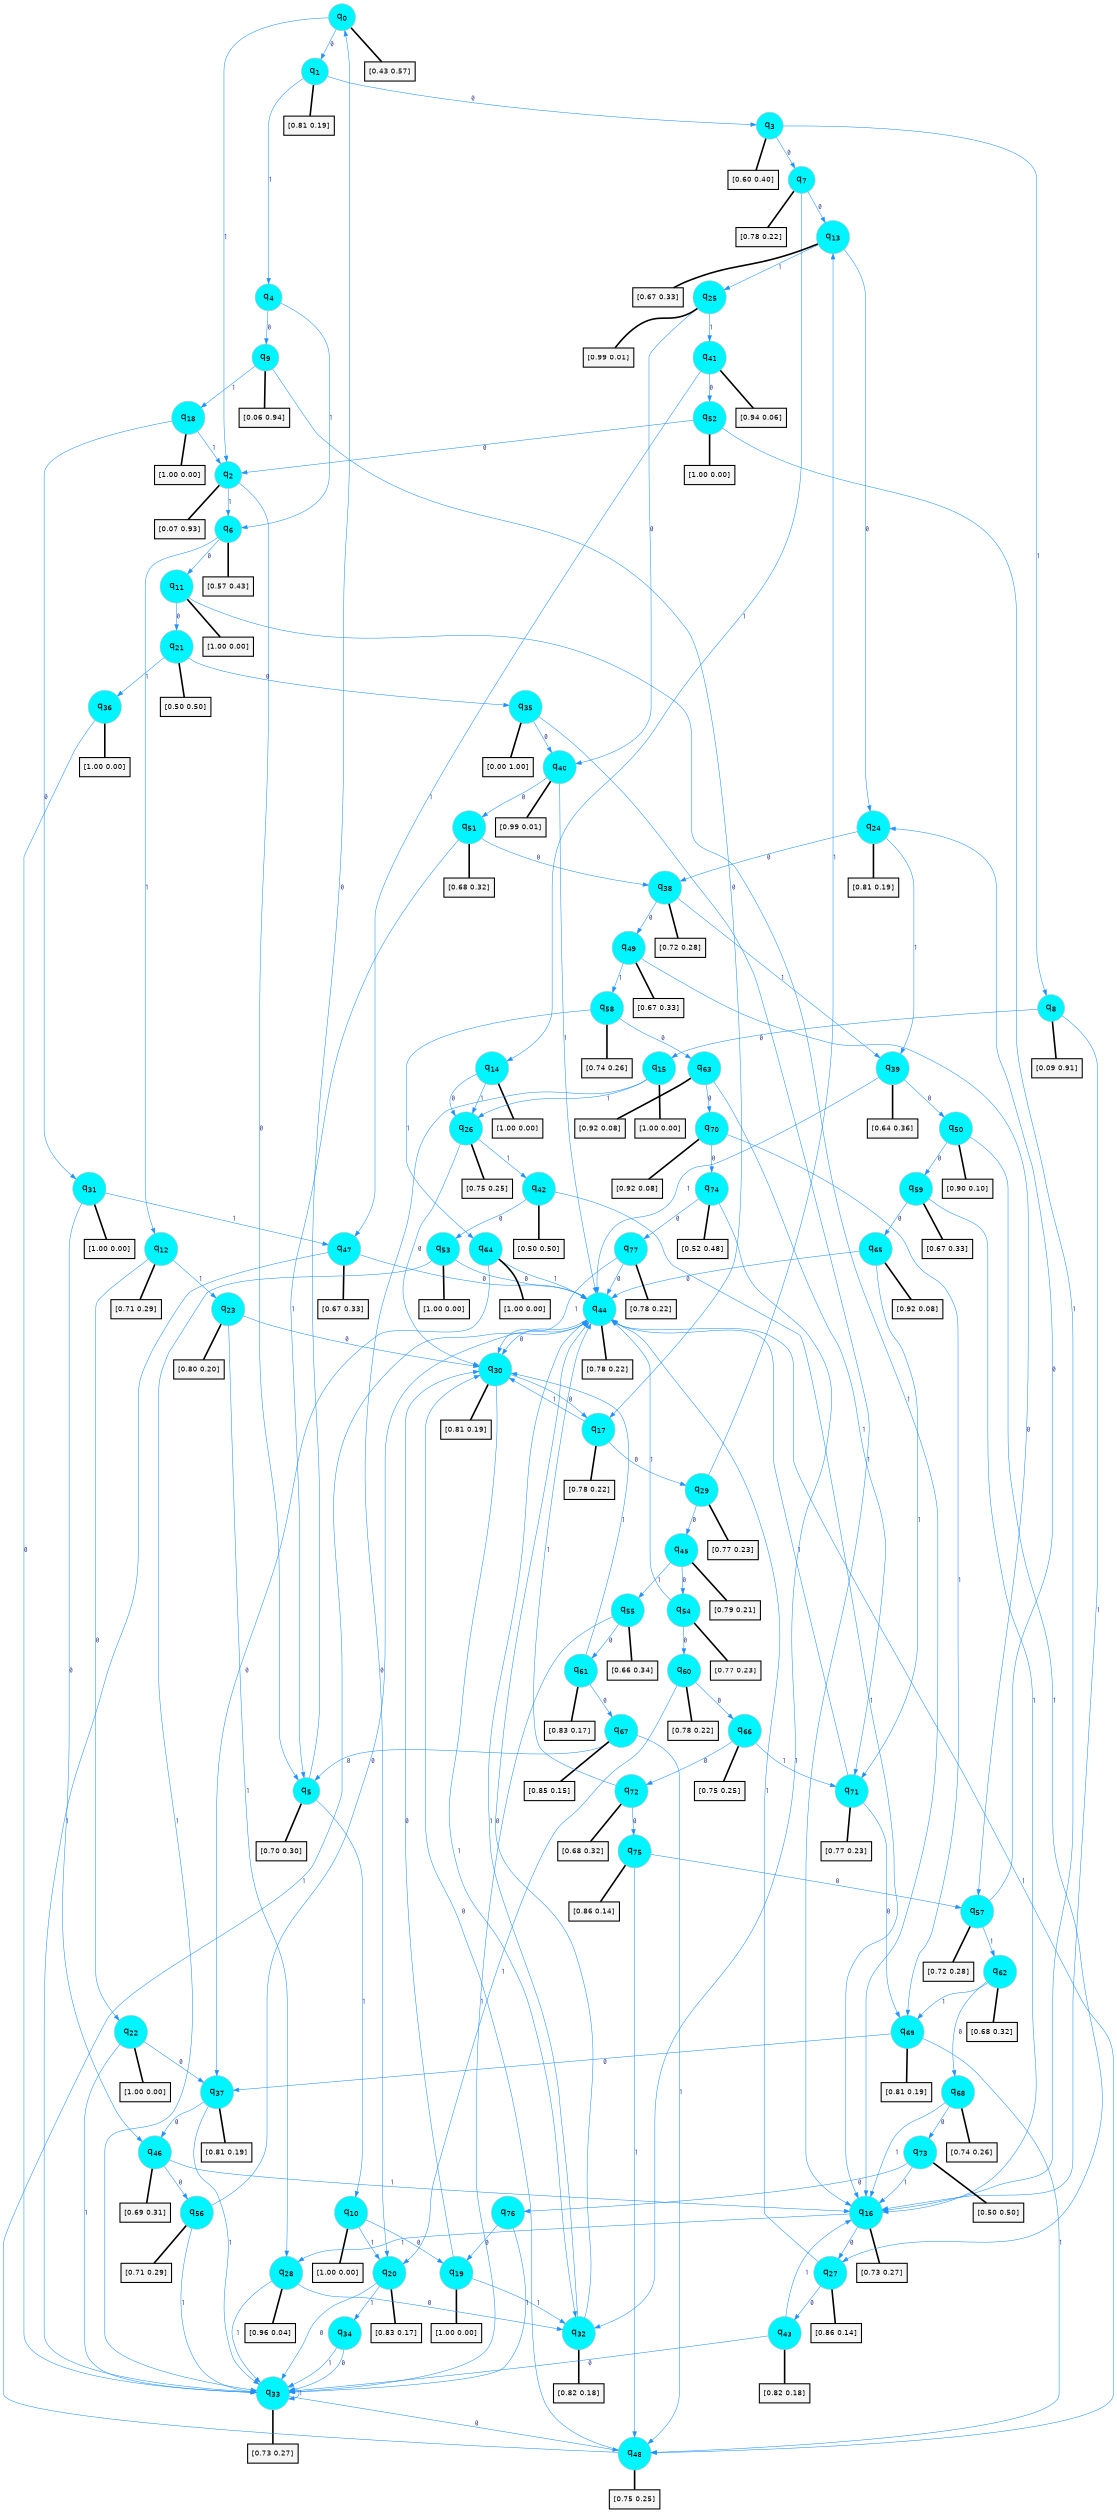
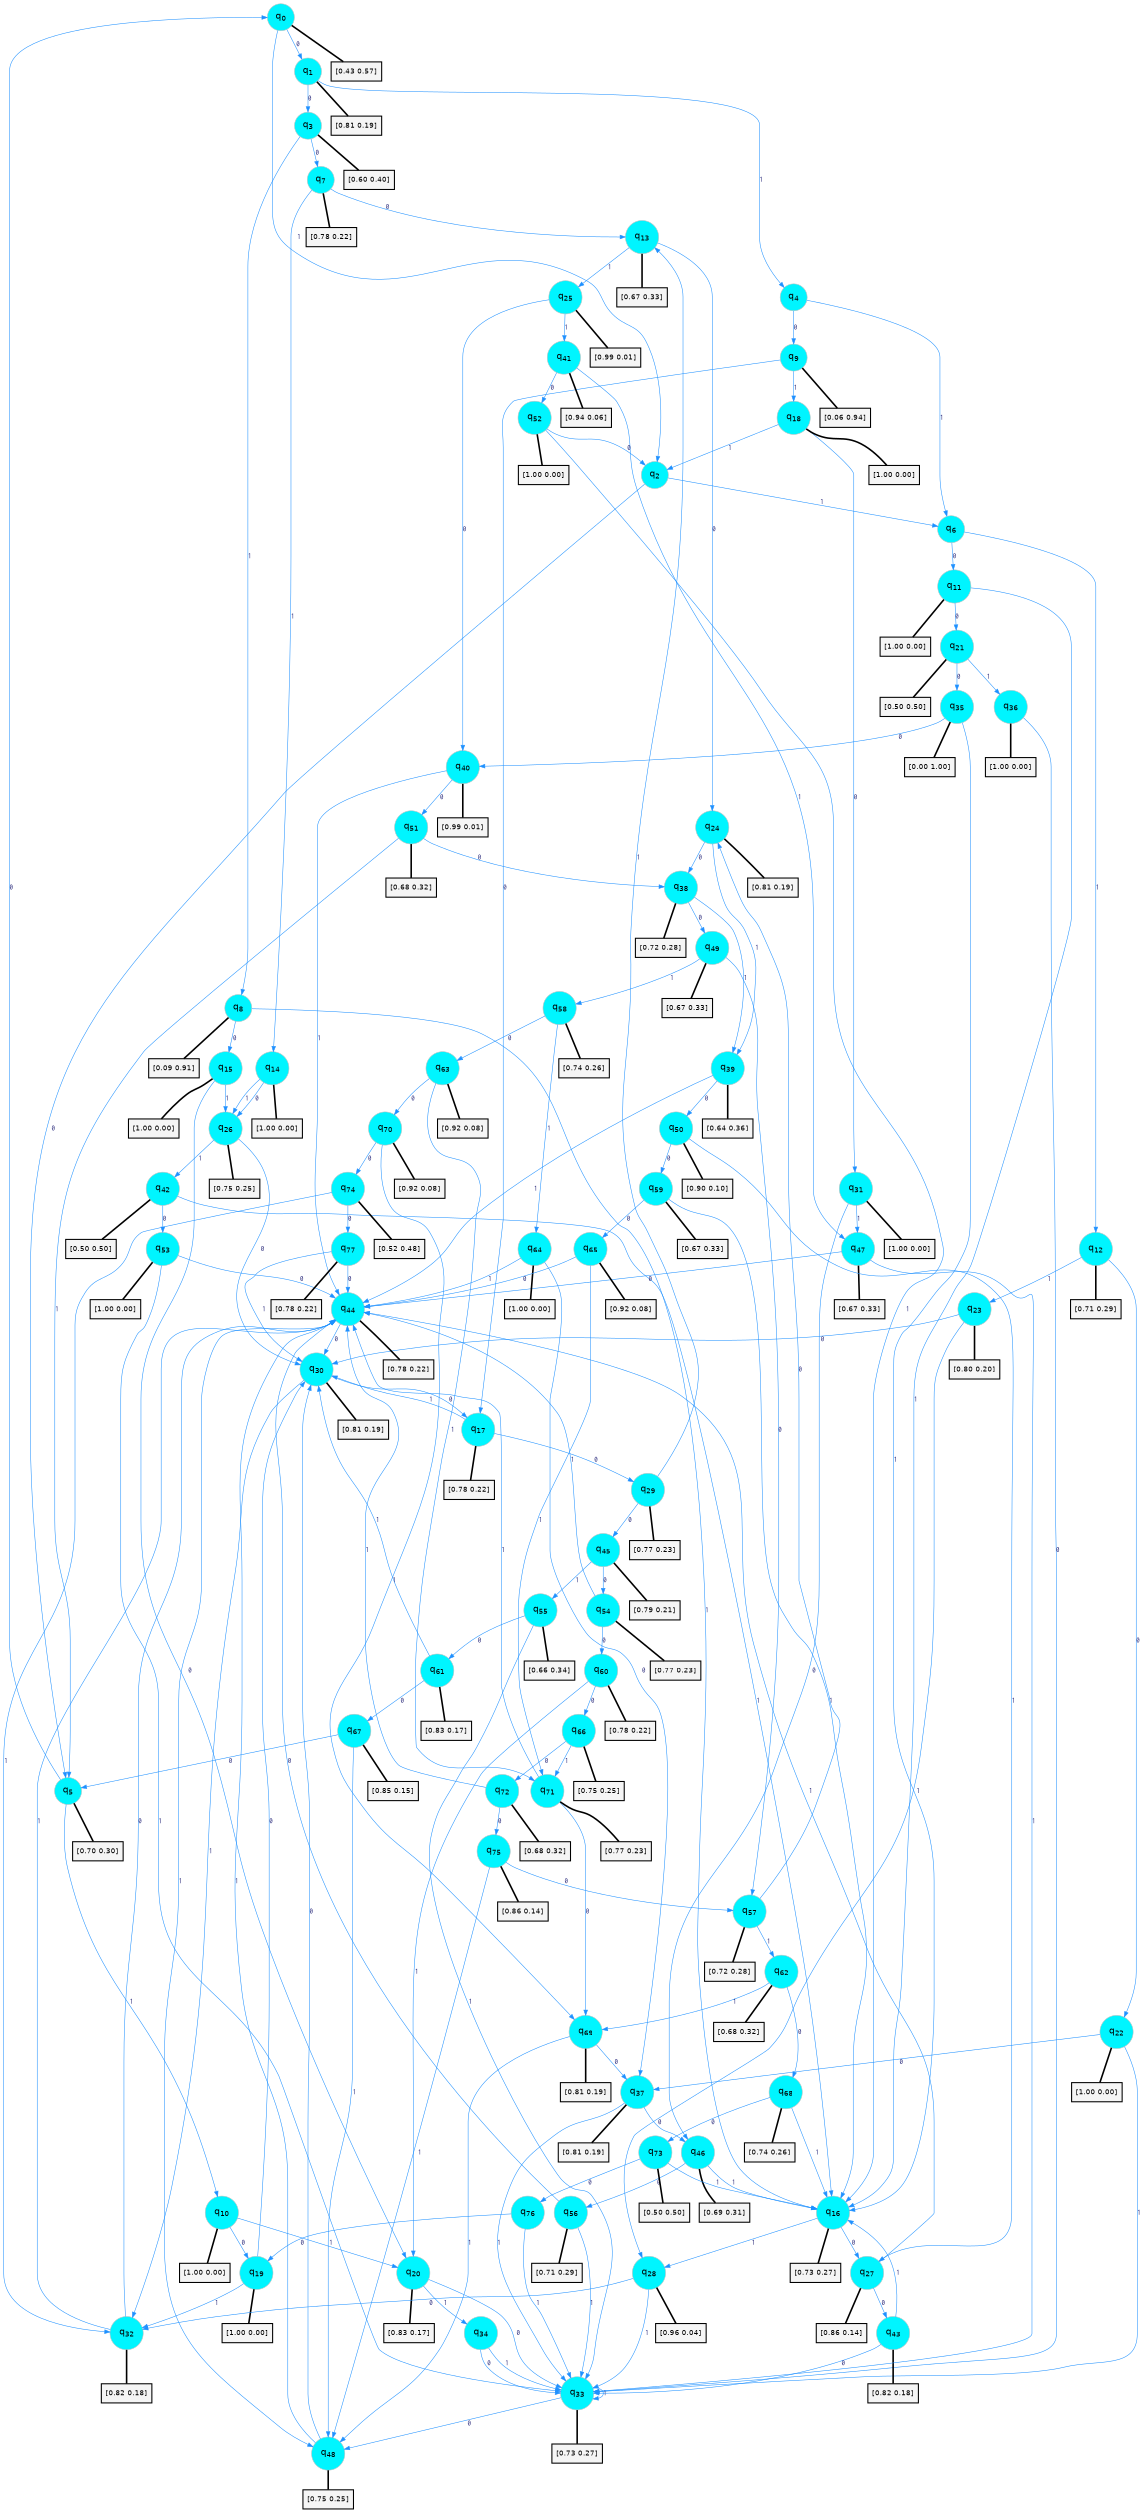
(180, 529) -> none
(228, 586) -> none
